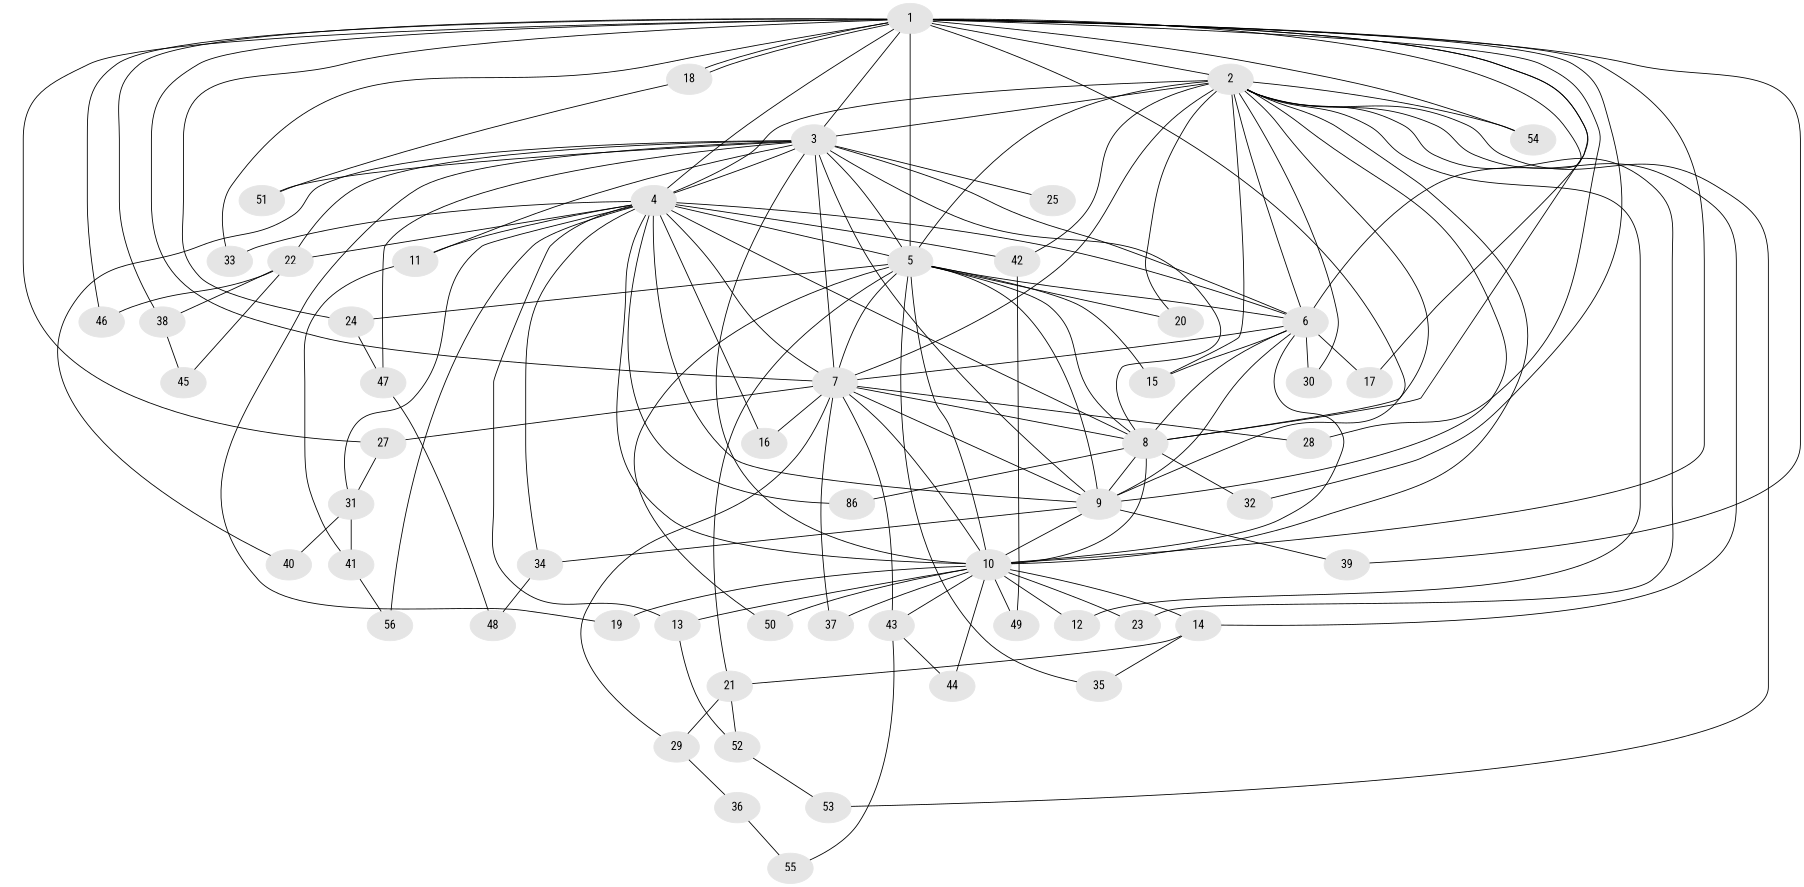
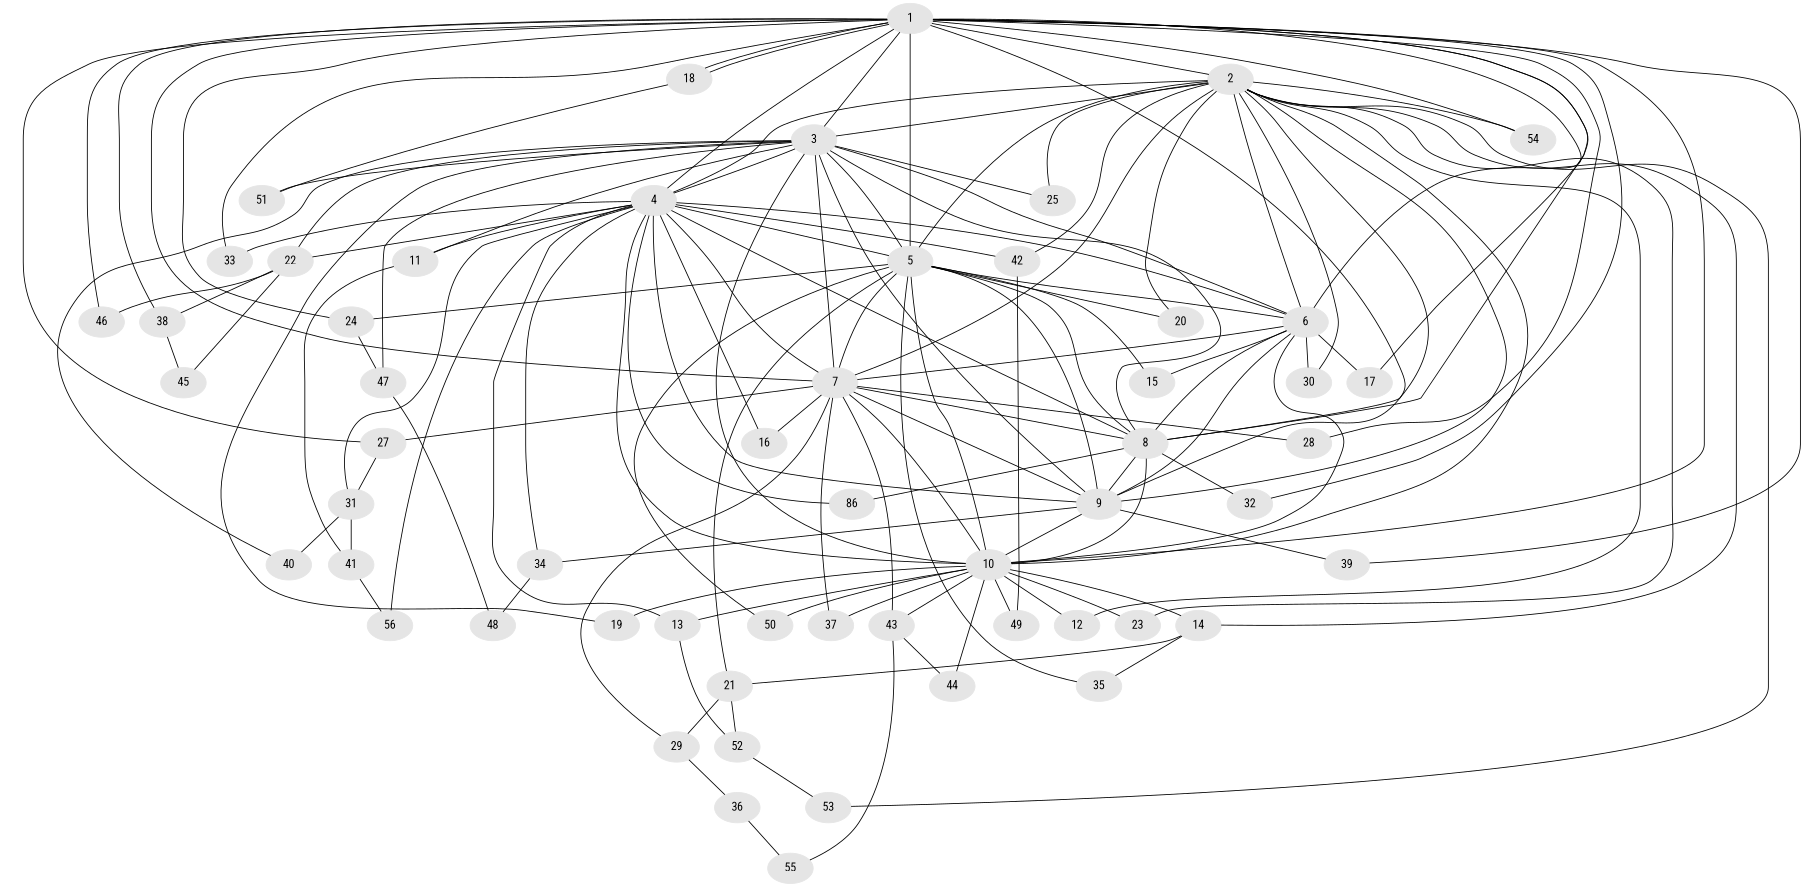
(1243, 255) -> (1061, 123)
